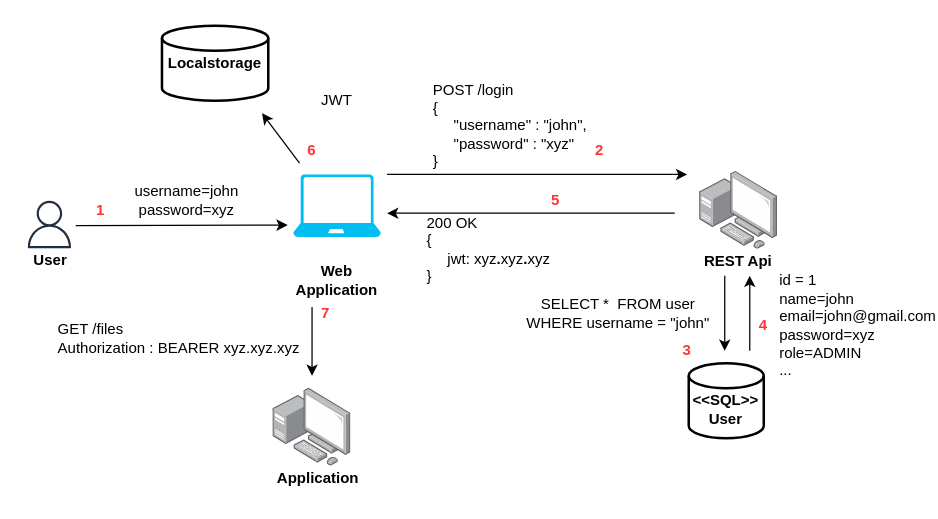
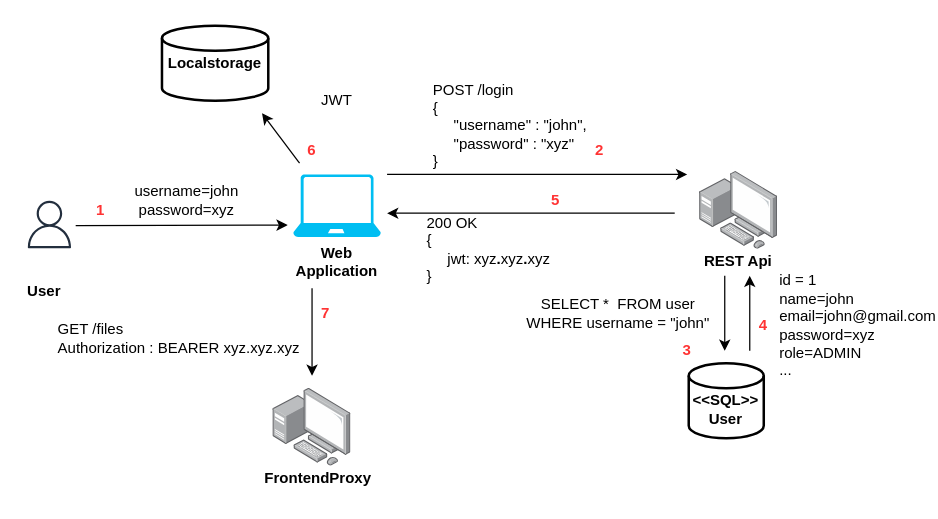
(51, 261) -> (44, 292)
(337, 281) -> (337, 262)
(318, 478) -> (318, 478)
